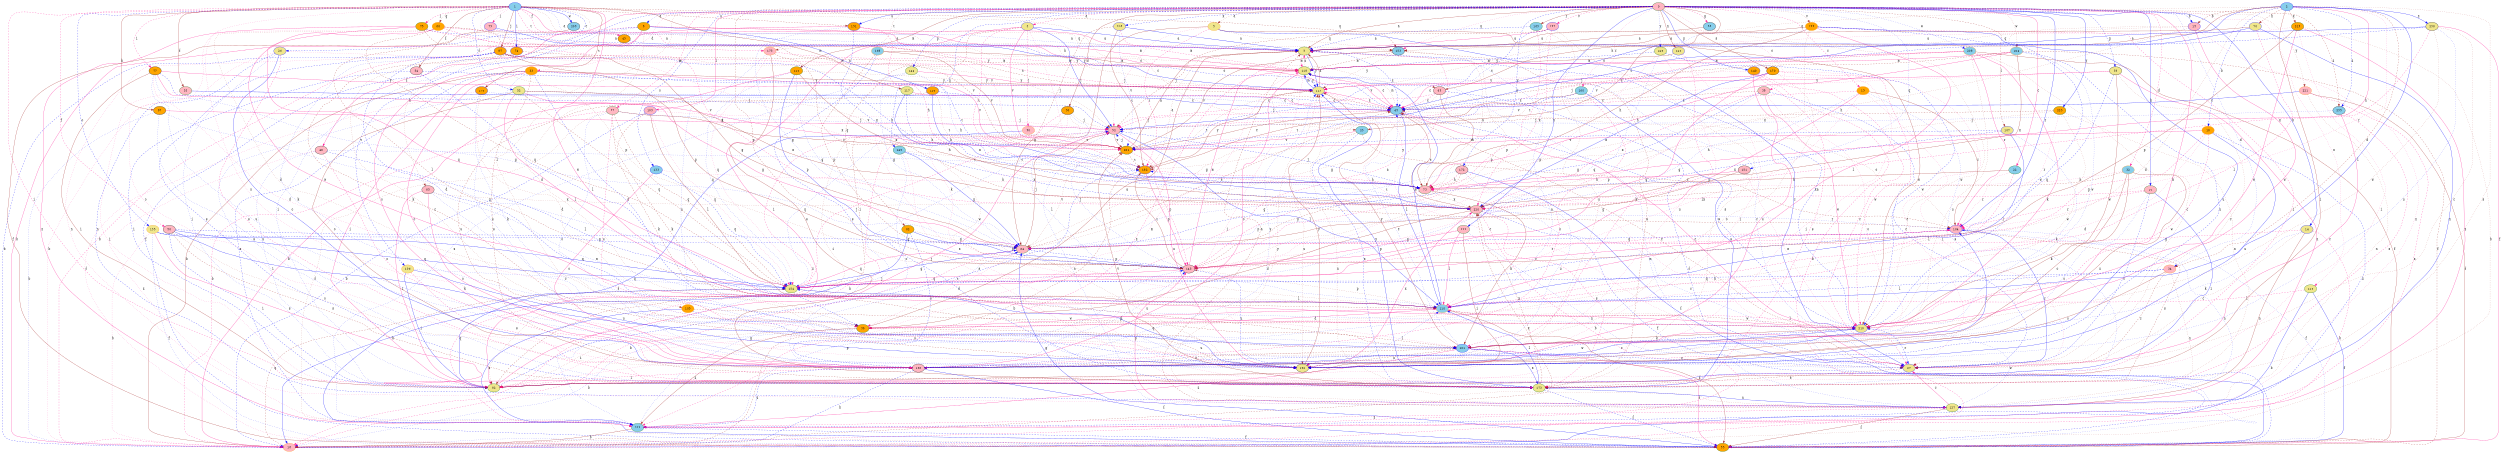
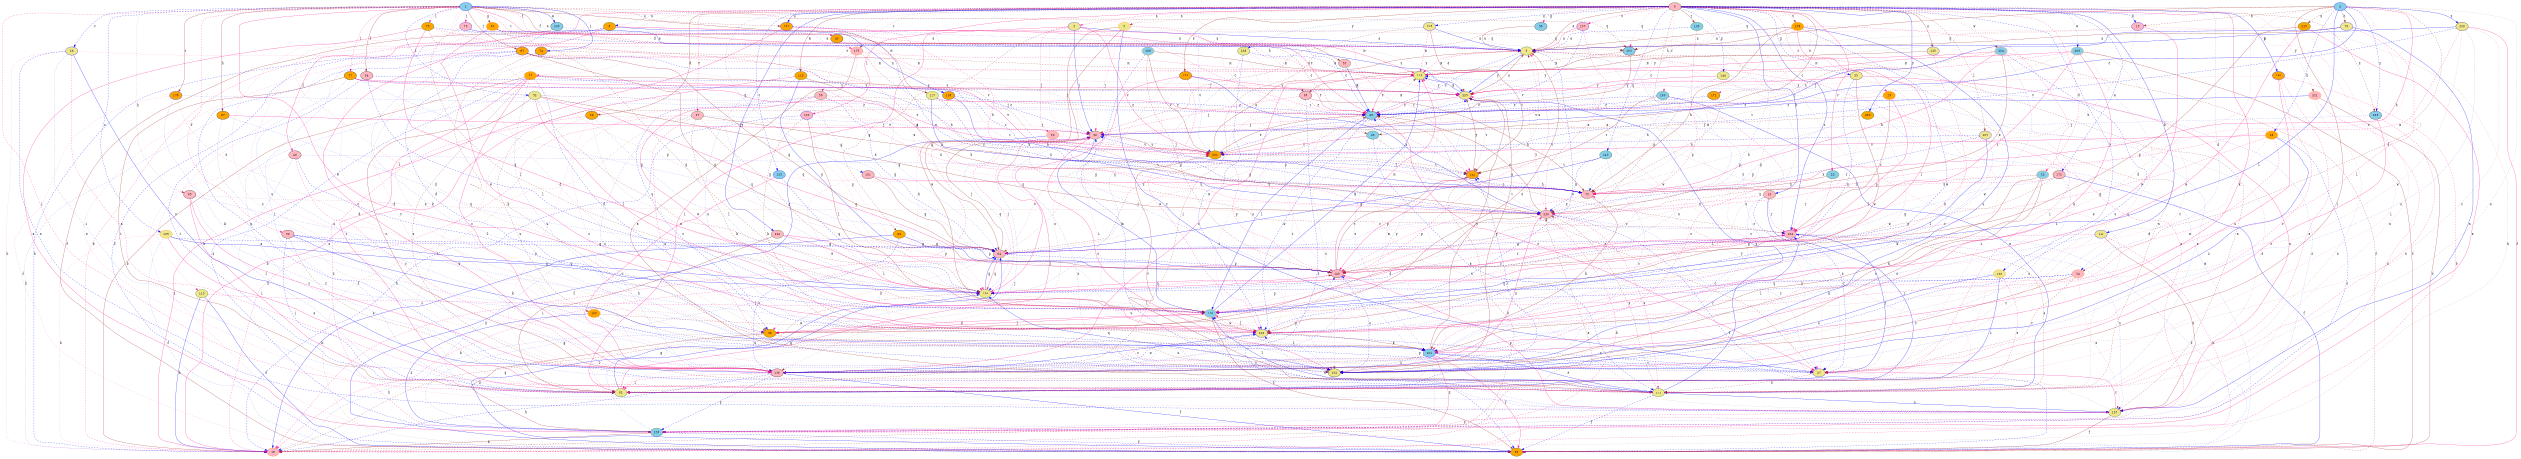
none -> (1714, 95)
(204, 301) -> (1048, 374)
